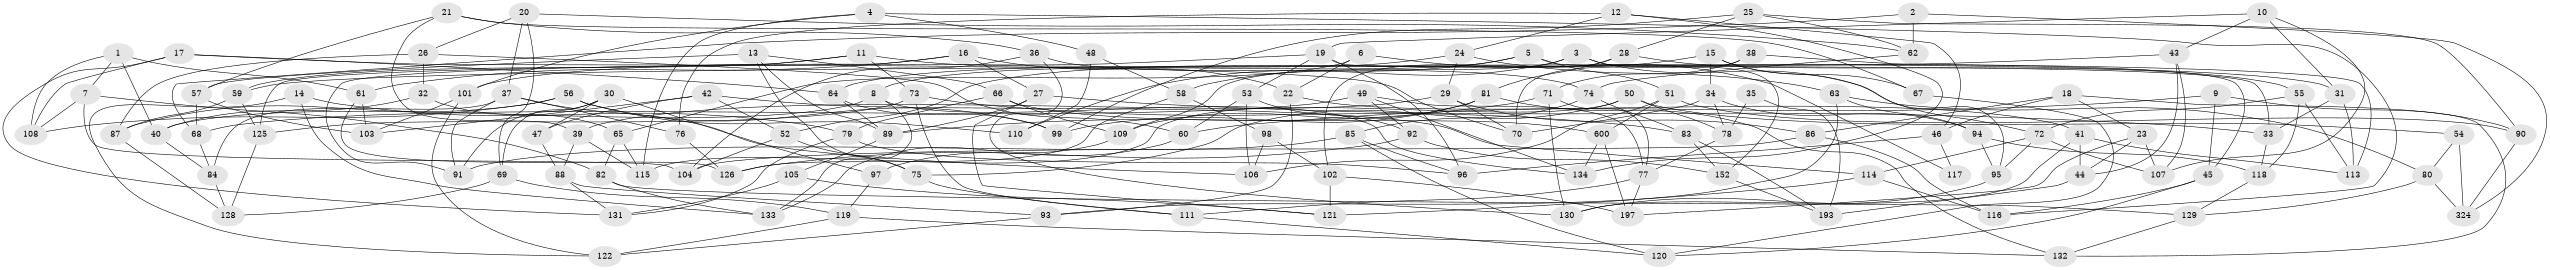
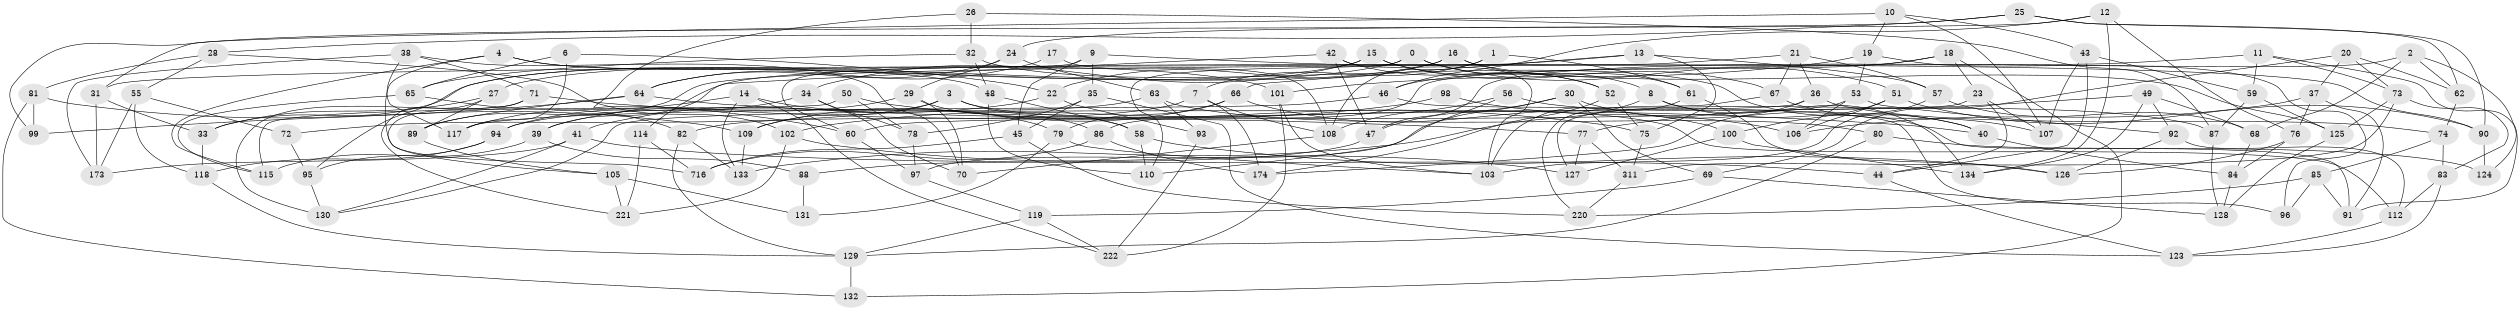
(474, 33) -> (2365, 68)
(1529, 54) -> (1413, 54)
none -> (1883, 64)
(1830, 65) -> (1055, 114)
(854, 66) -> (1179, 152)
none -> (981, 74)
none -> (1093, 74)
(137, 94) -> (1311, 114)
none -> (389, 103)
(342, 108) -> (2264, 155)
none -> (598, 109)
(813, 114) -> none
(1224, 114) -> (1143, 155)
(1219, 120) -> (398, 121)
(1602, 135) -> (1729, 135)
(2459, 135) -> none
(1693, 152) -> (914, 155)
(1955, 155) -> none
(2097, 158) -> (1909, 118)
(1153, 162) -> (1341, 167)
(685, 175) -> (1260, 175)
(1723, 175) -> (2395, 216)
(2353, 175) -> (97, 175)
(199, 188) -> none
(812, 202) -> none
(1187, 216) -> (1630, 175)
(1330, 216) -> (624, 216)
(1628, 216) -> (1573, 175)
(1826, 216) -> (2177, 257)
(1994, 216) -> (699, 175)
(2464, 216) -> (2484, 175)
(1392, 238) -> (943, 236)
(605, 257) -> (1111, 257)
(1659, 257) -> (1580, 216)
